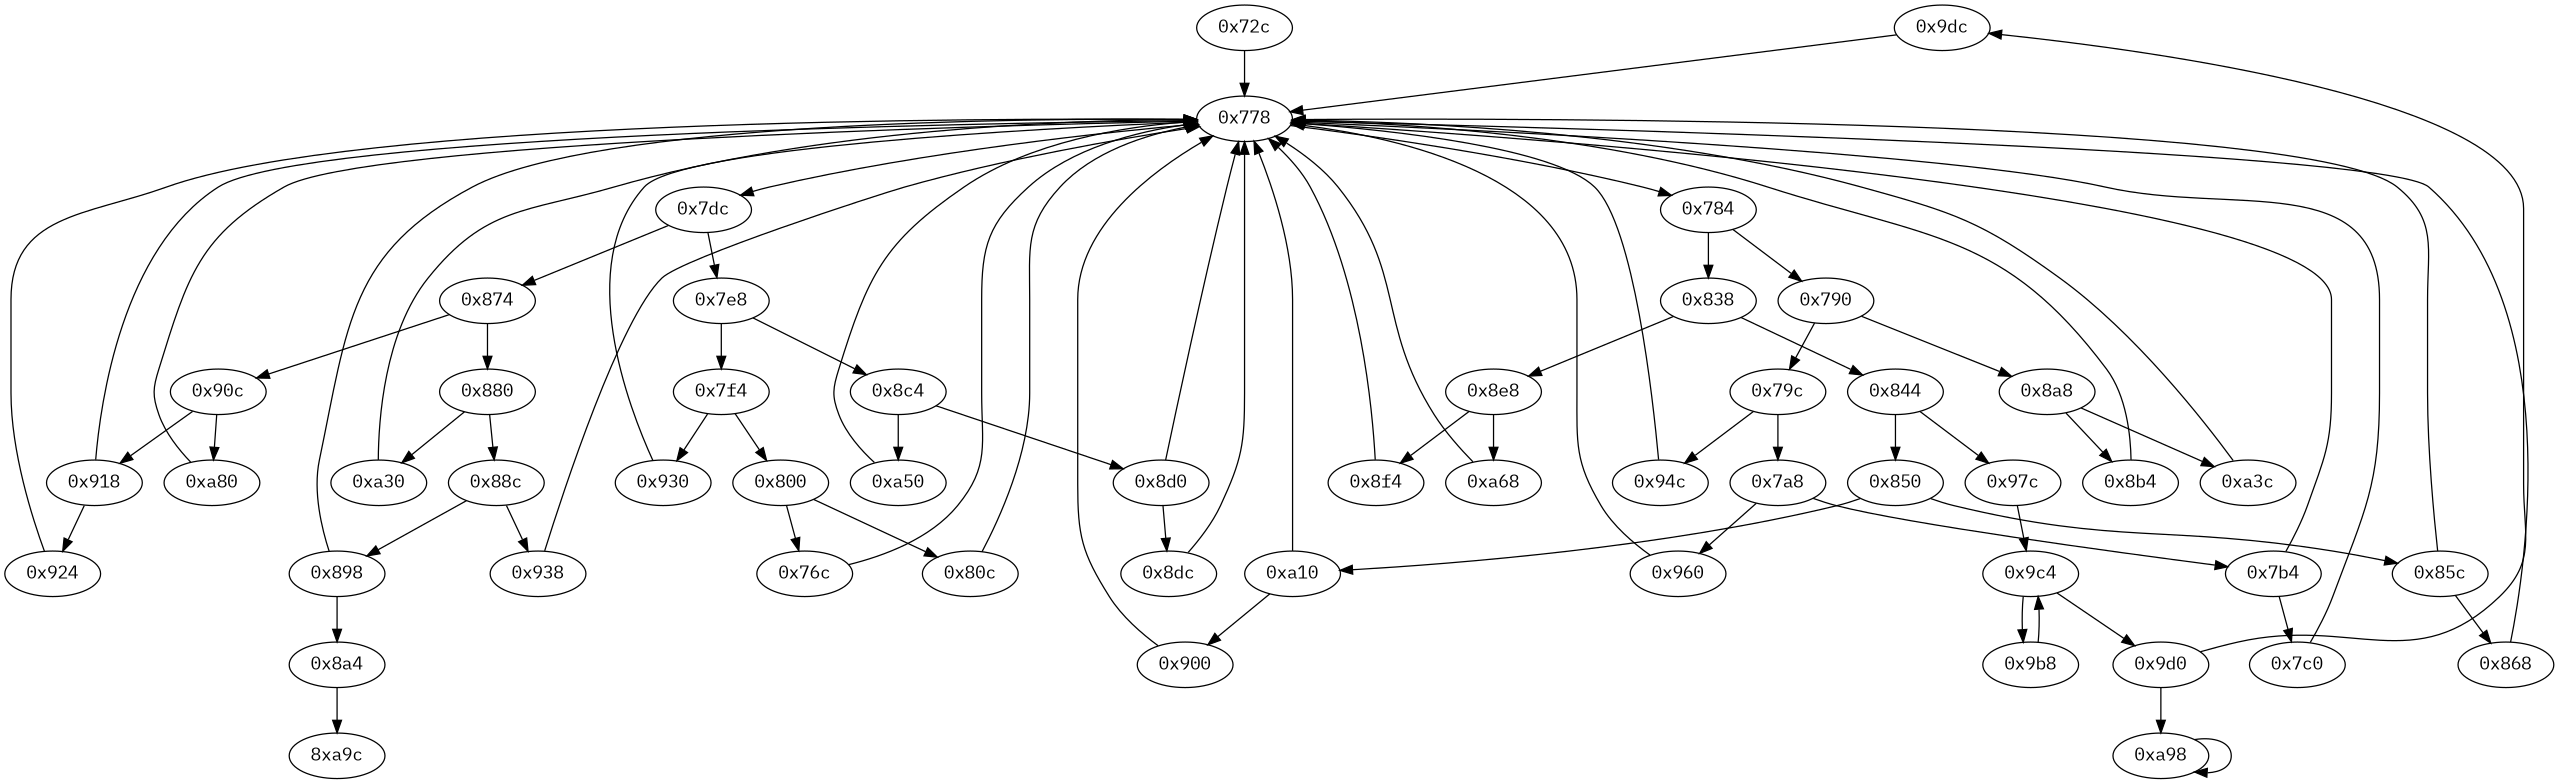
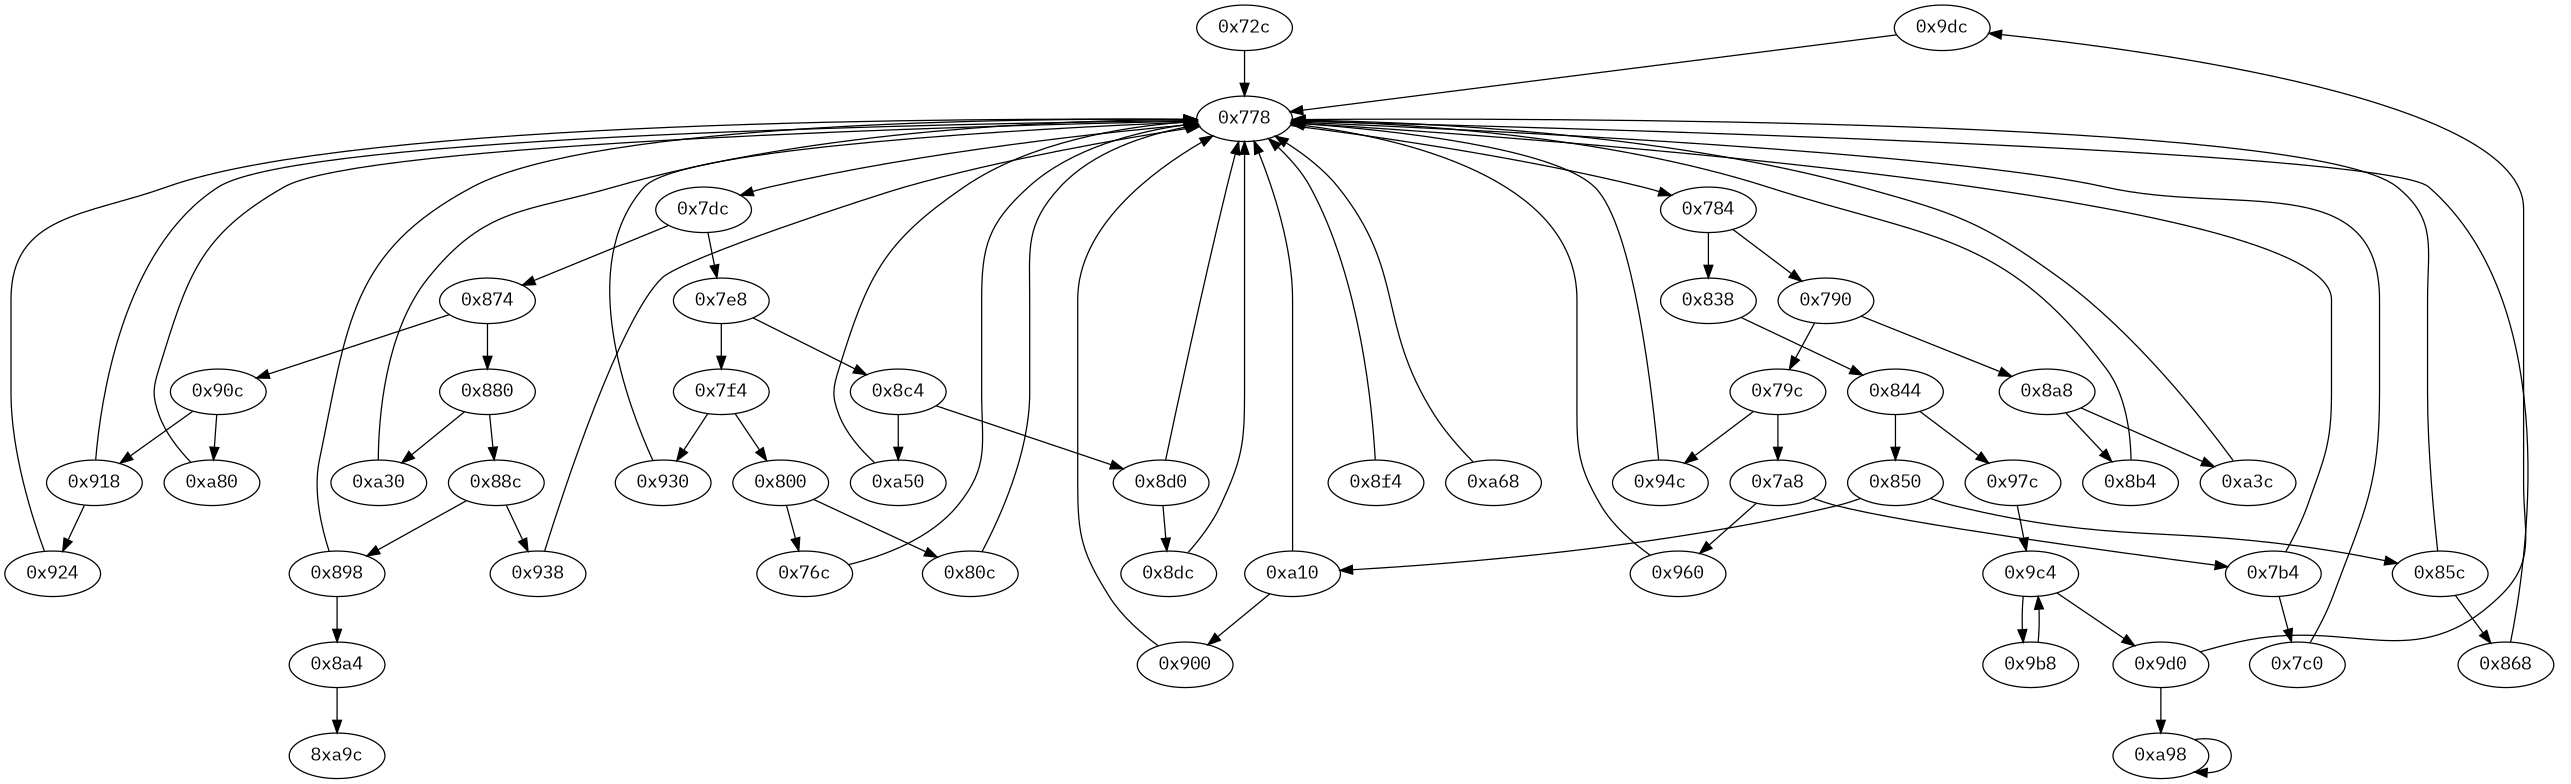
(1494, 392) -> none
